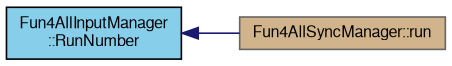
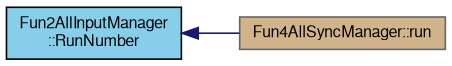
(94, 33) -> (94, 33)
